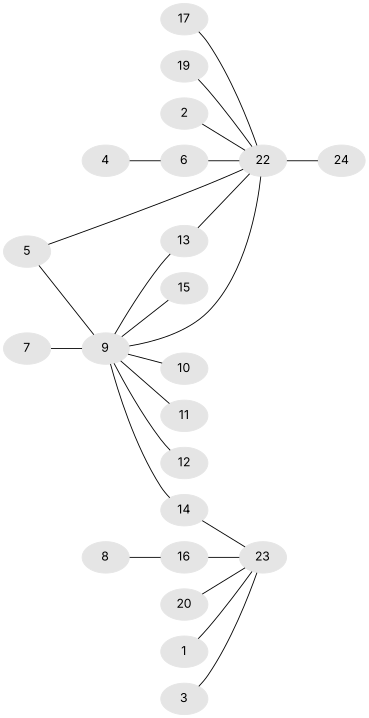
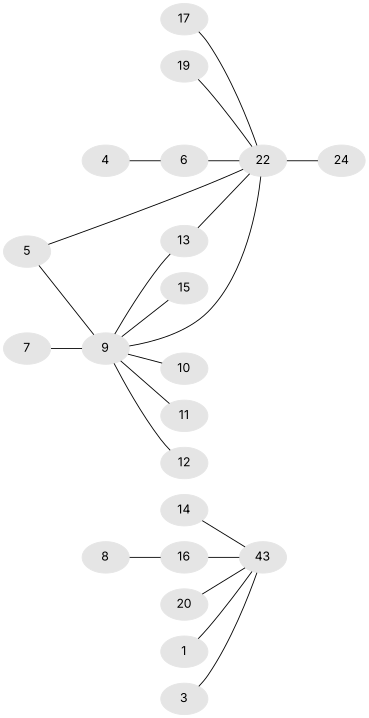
(184, 114) -> none
(134, 434) -> none
(263, 557) -> (263, 557)
